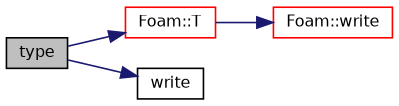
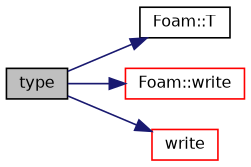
(170, 23) -> (185, 23)
(236, 23) -> (88, 84)
(170, 84) -> (185, 145)
